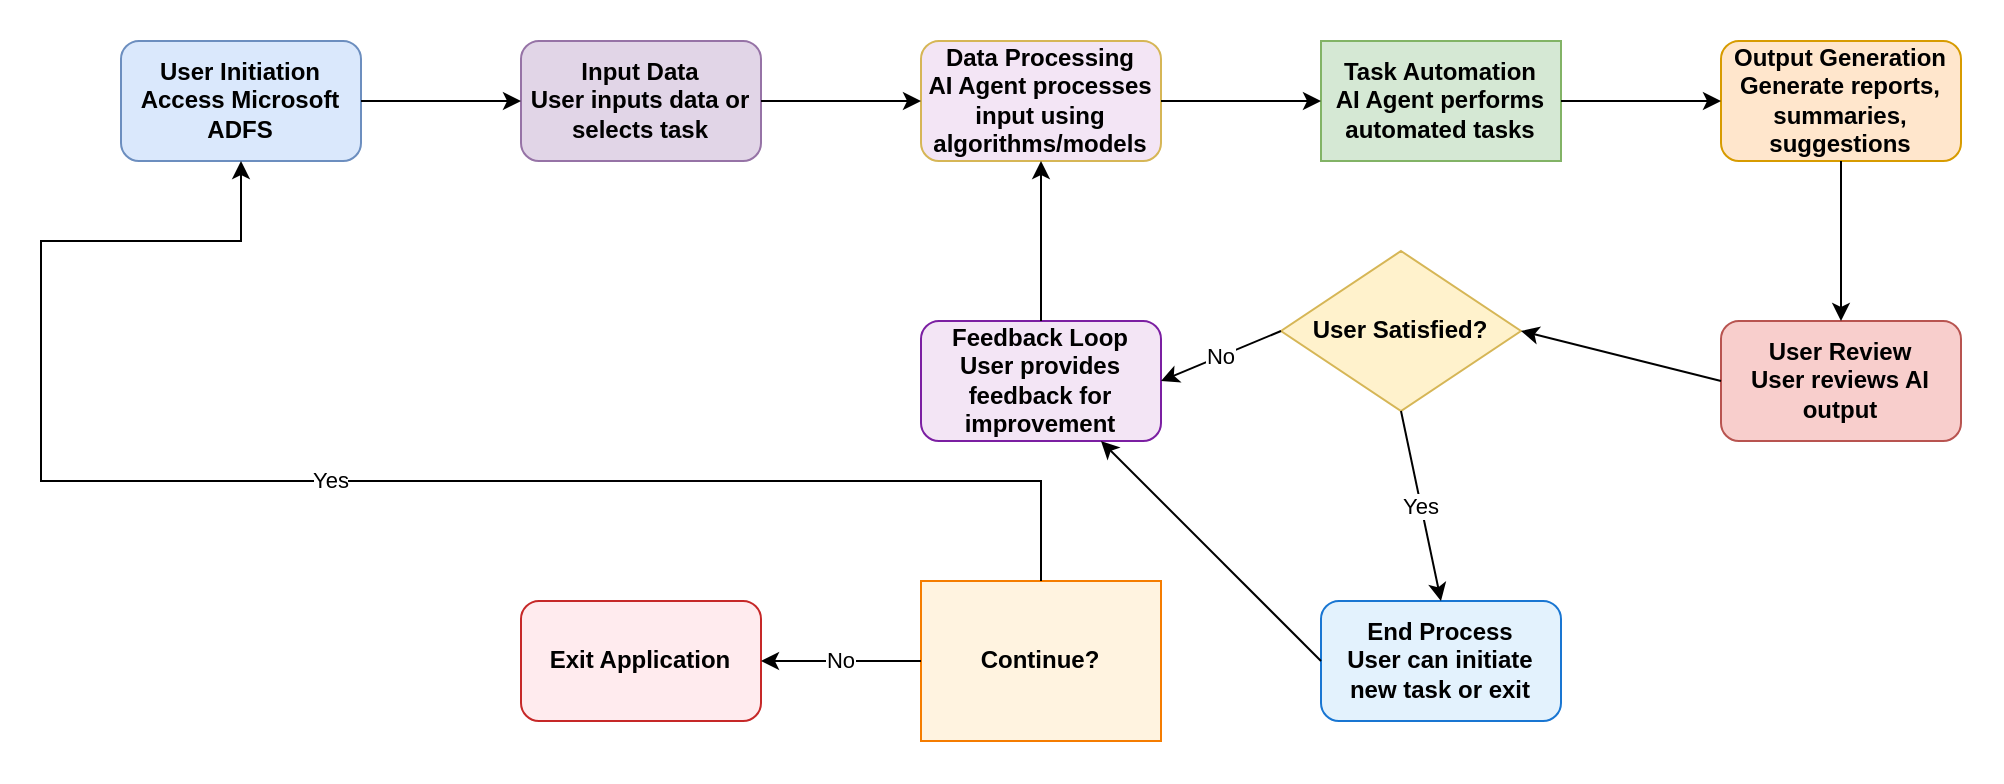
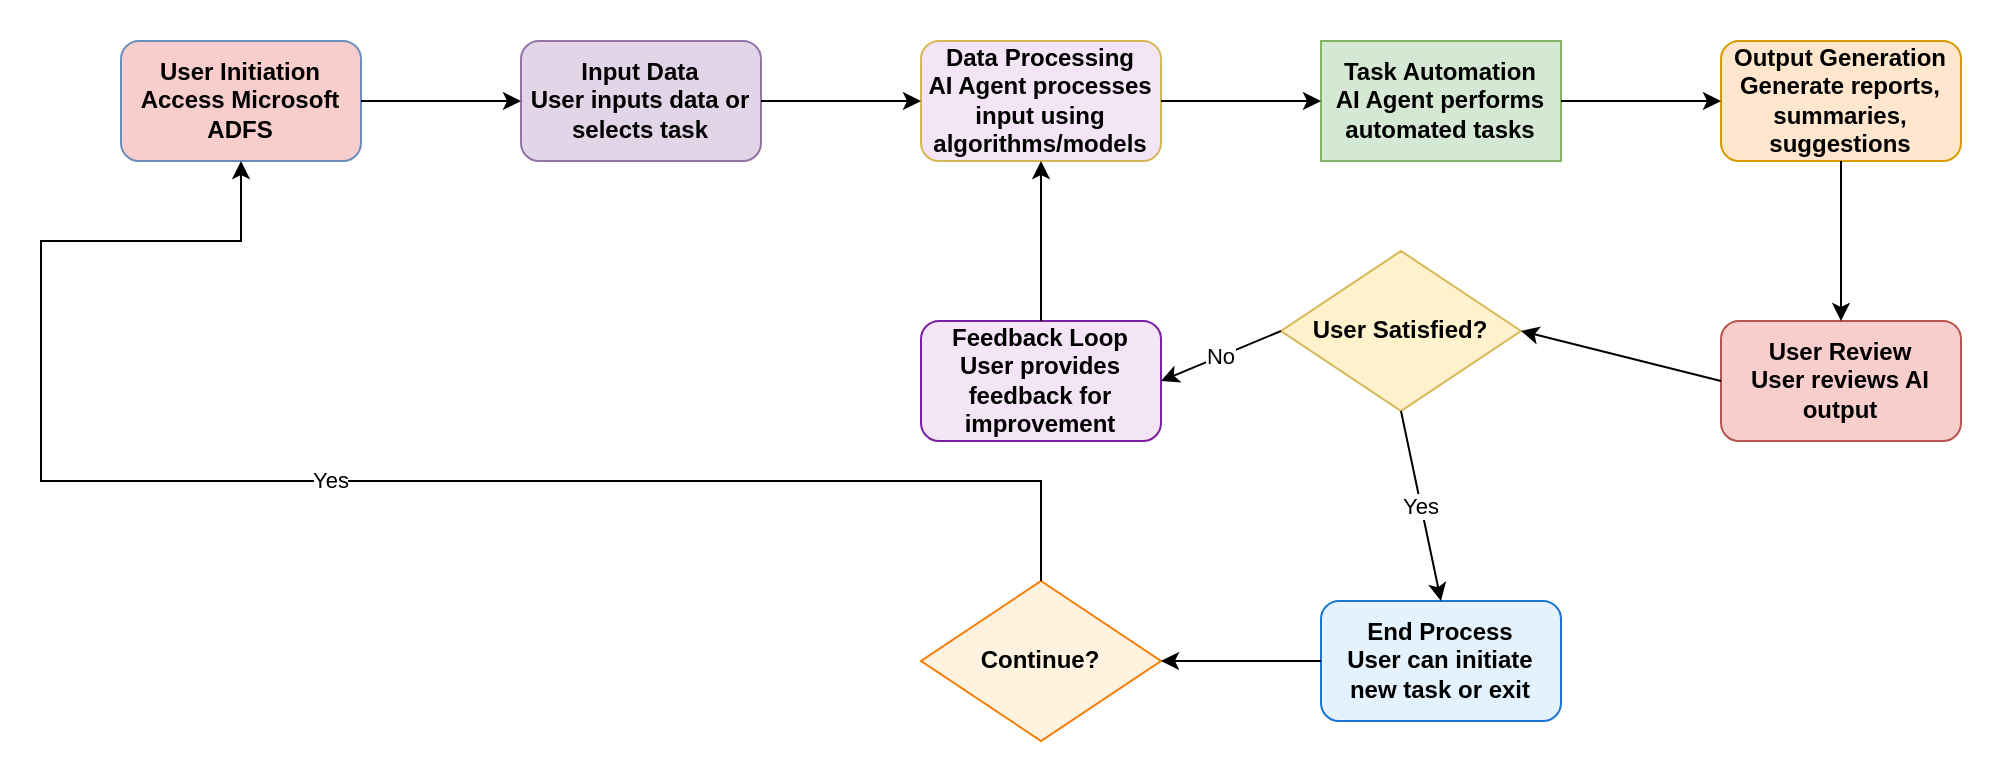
(241, 101) -> (241, 101)
(1216, 556) -> (1248, 661)
(641, 661) -> none
(847, 661) -> none
(1041, 661) -> (1041, 661)
